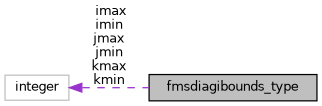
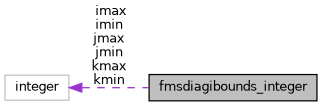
(233, 88) -> (233, 88)
